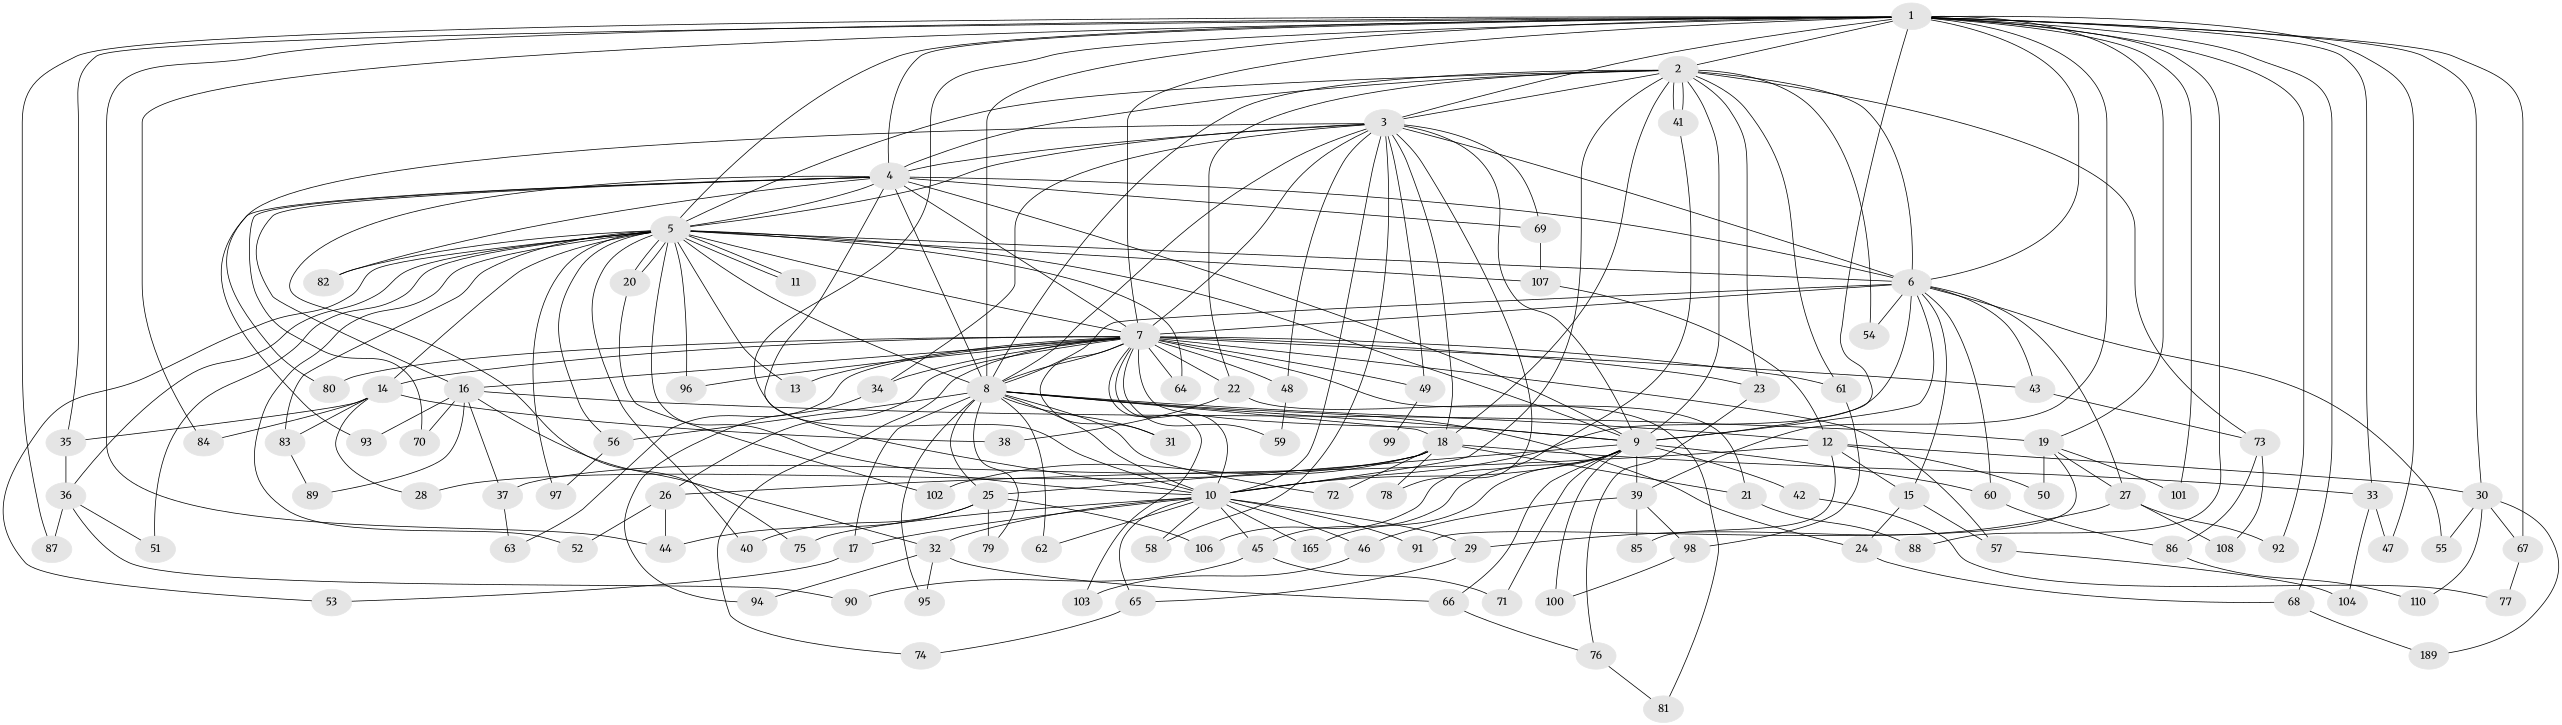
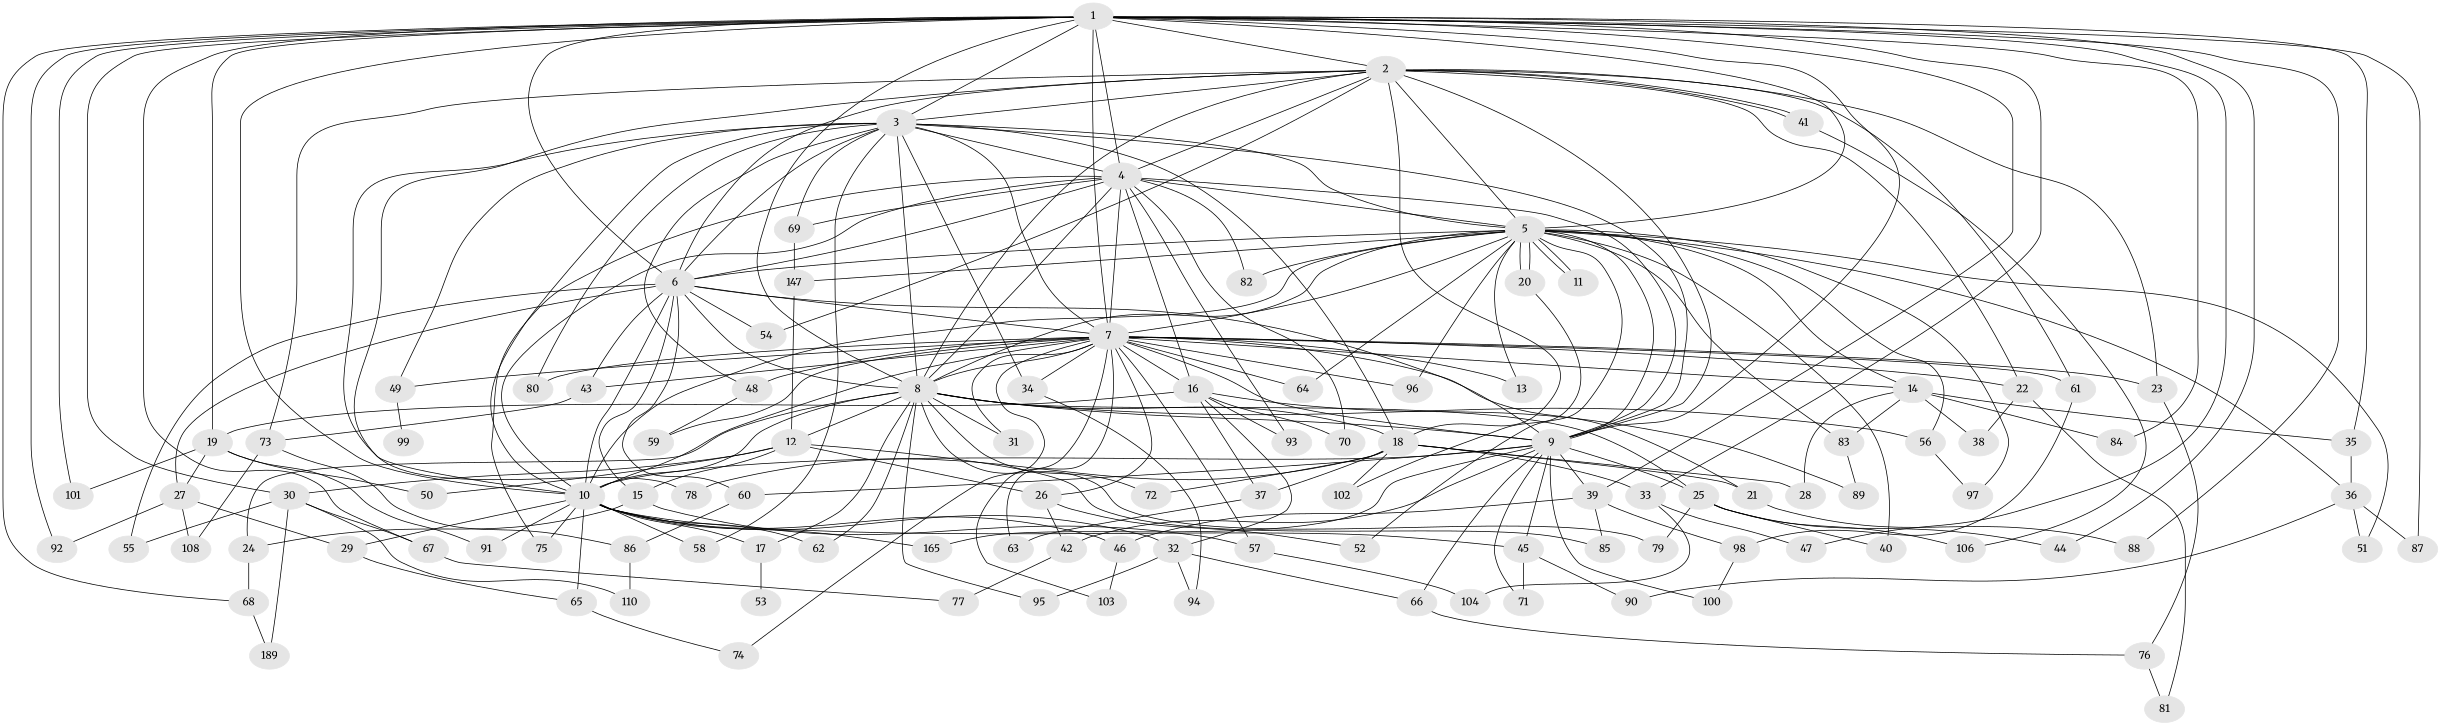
(1541, 283) -> (794, 283)
(135, 382) -> none
(666, 523) -> (1054, 522)
